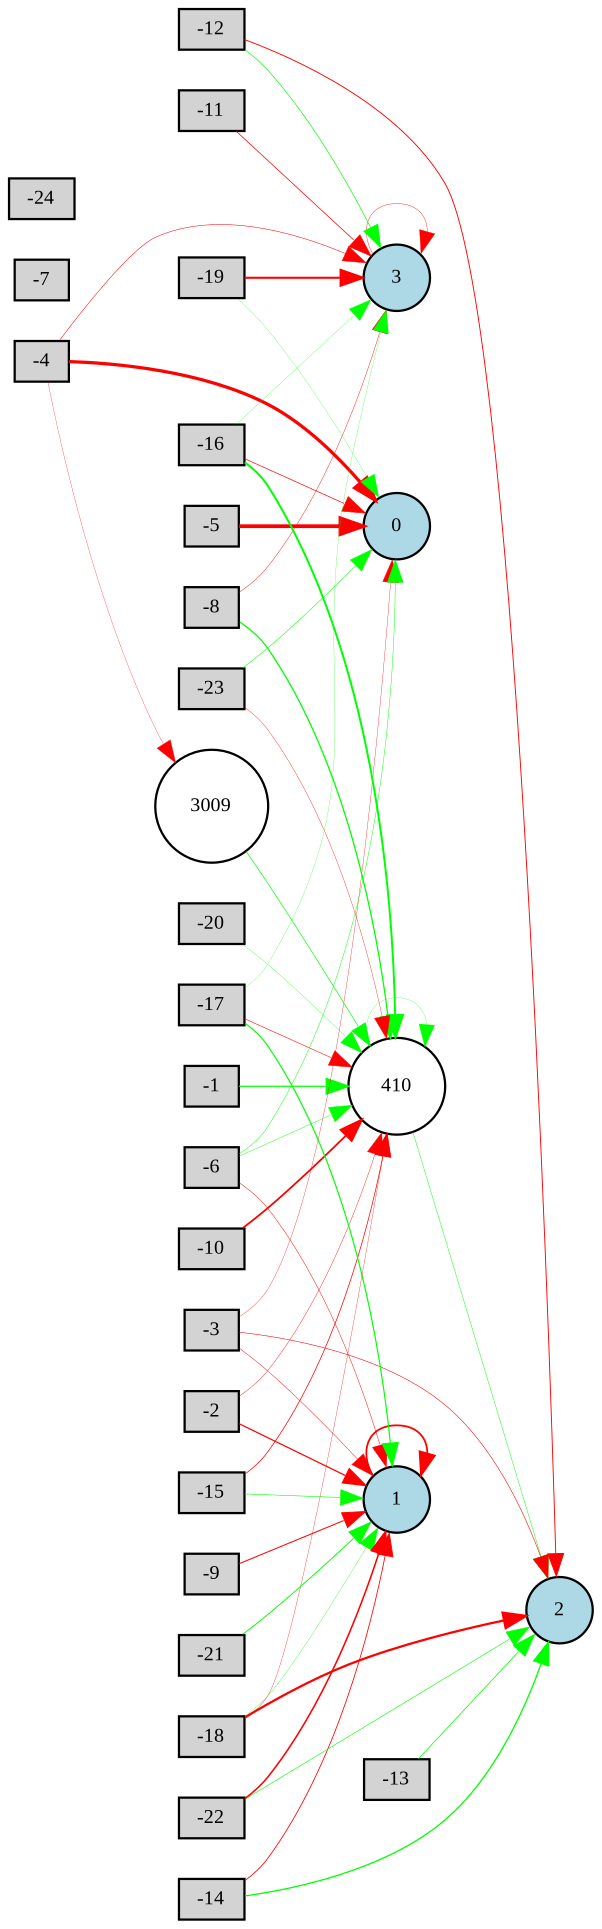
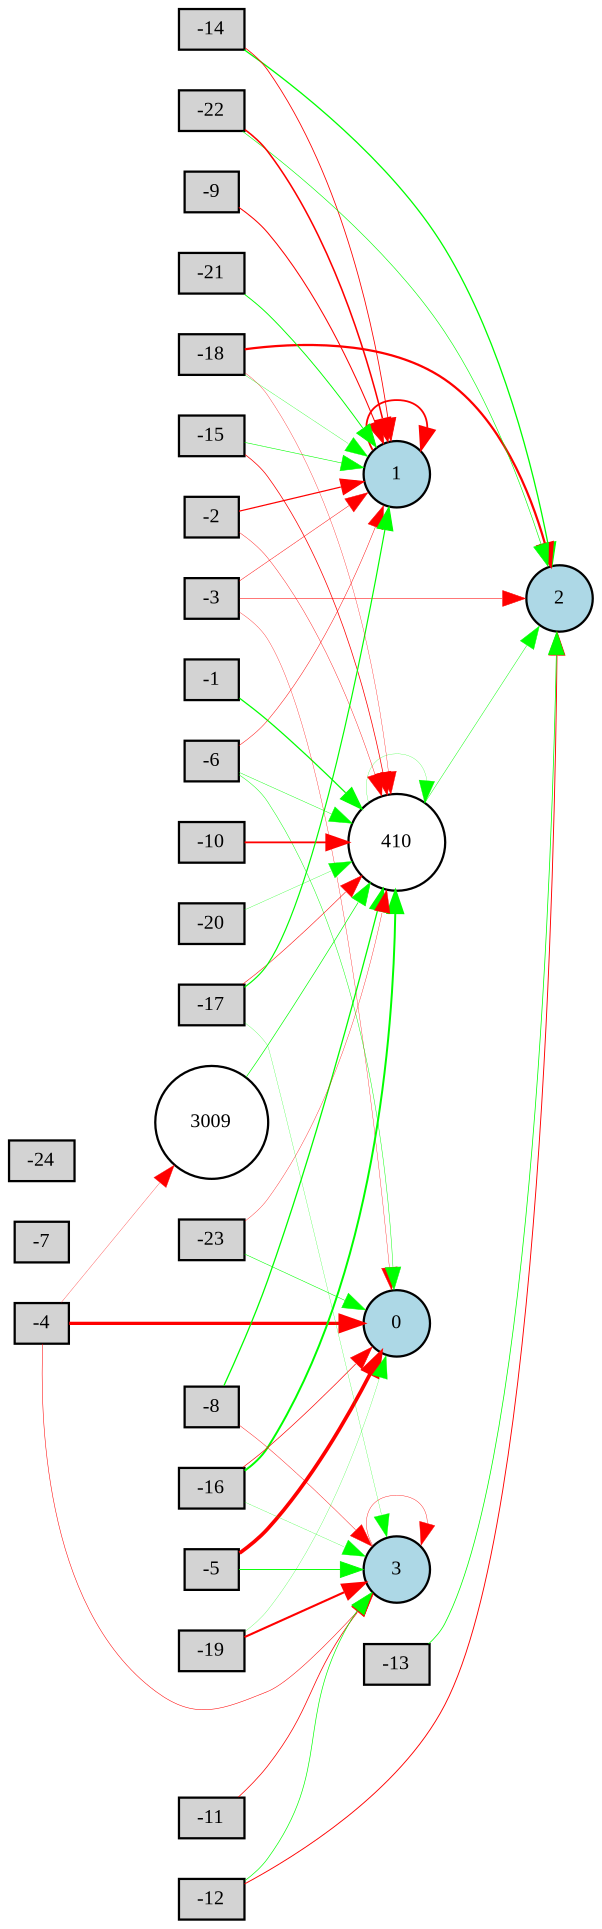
none -> (280, 1570)
